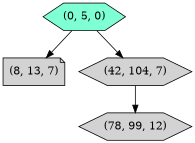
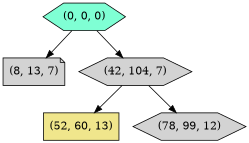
(84, 17) -> (84, 17)
none -> (81, 127)
